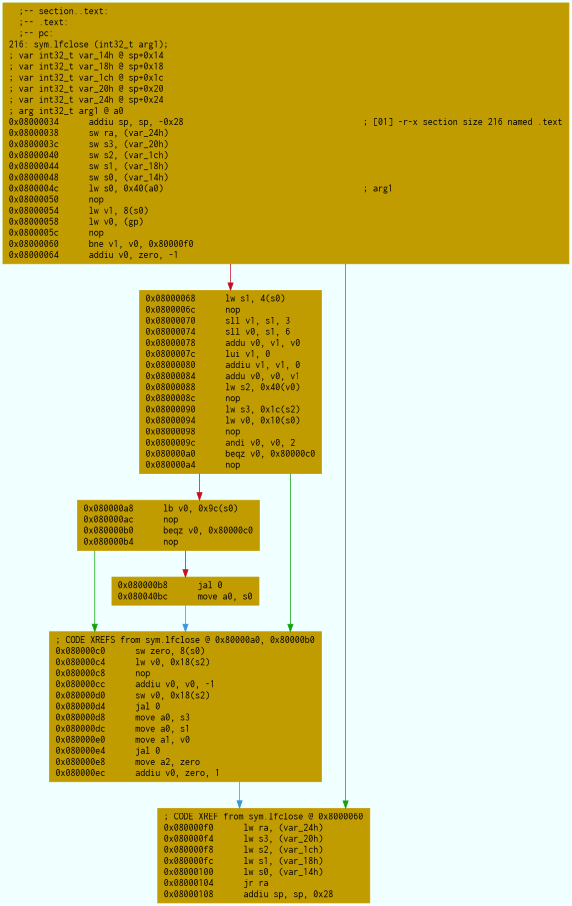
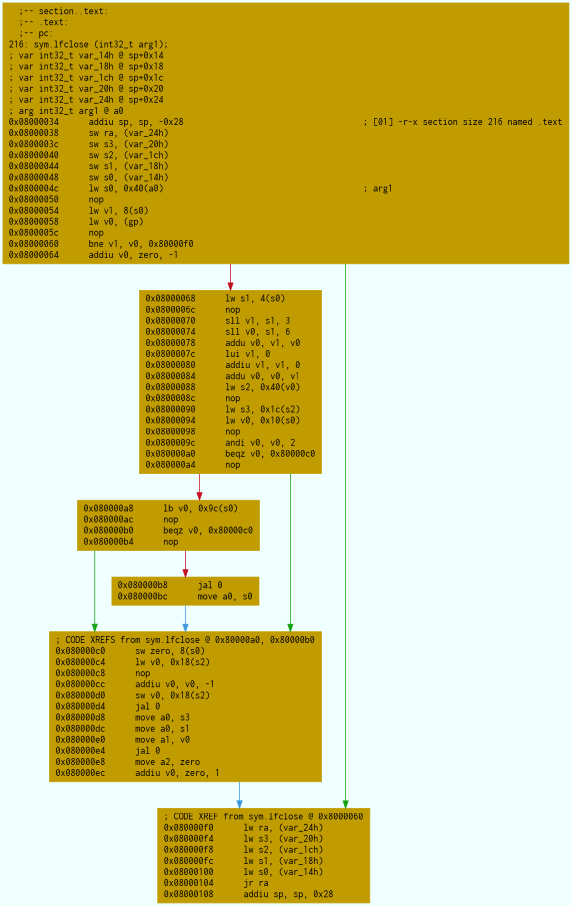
(185, 591) -> (185, 591)
